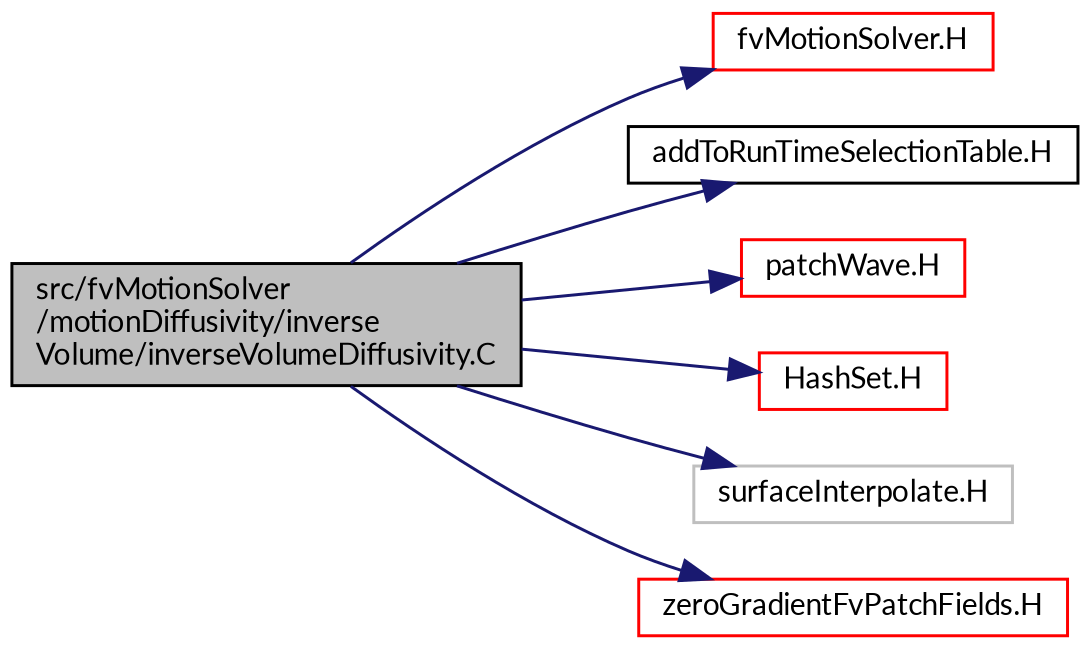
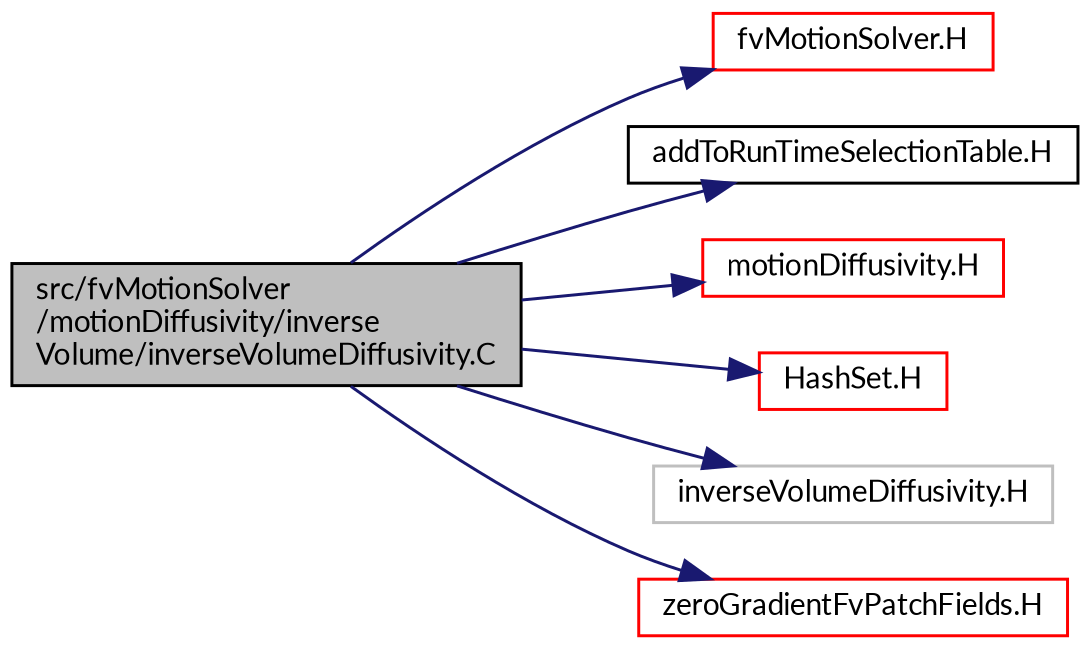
(853, 268) -> (853, 268)
(853, 494) -> (853, 494)
